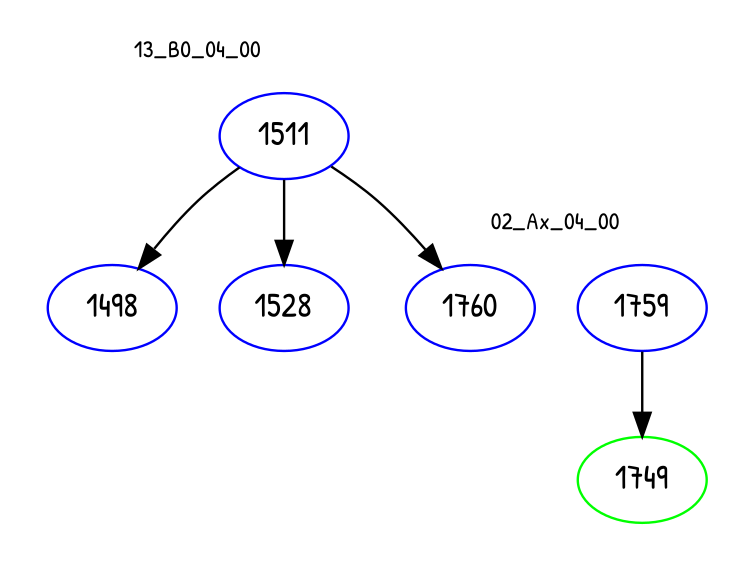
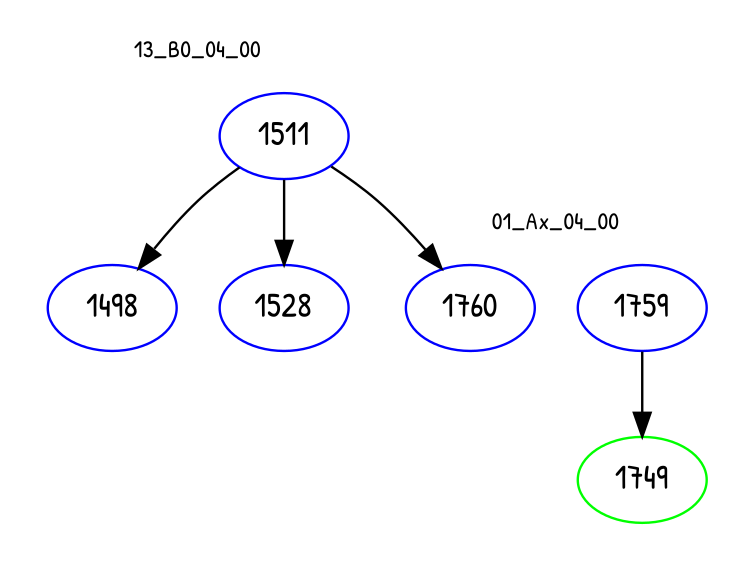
(556, 223) -> (556, 223)
